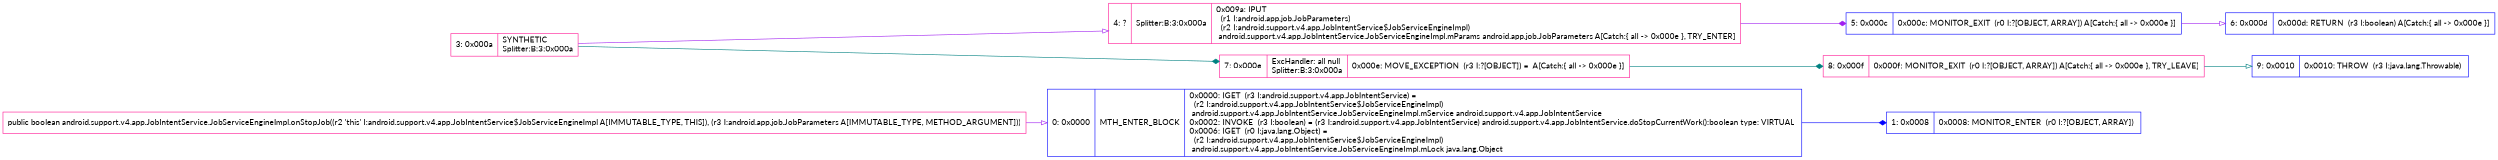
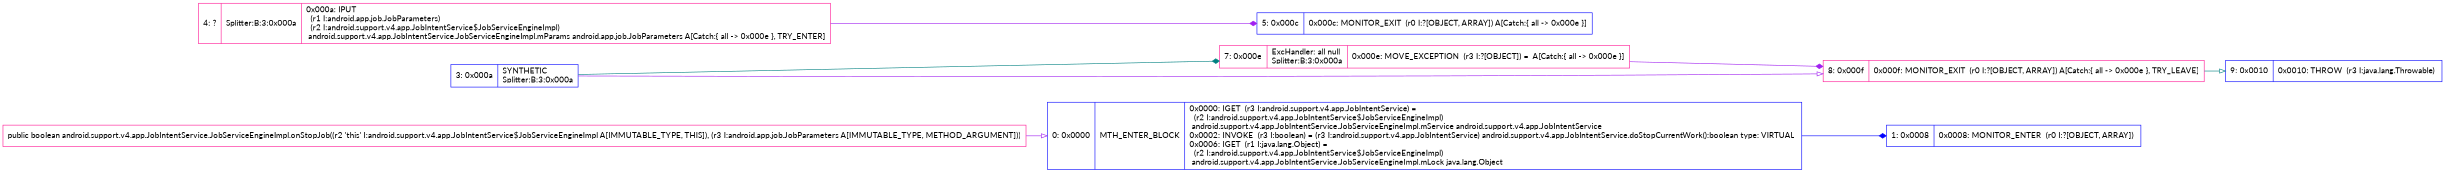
(1244, 10) -> (333, 10)
(2360, 23) -> none
(840, 37) -> (1198, 76)
(514, 45) -> (514, 76)
(1723, 66) -> (1723, 64)
(1260, 131) -> (1260, 144)
